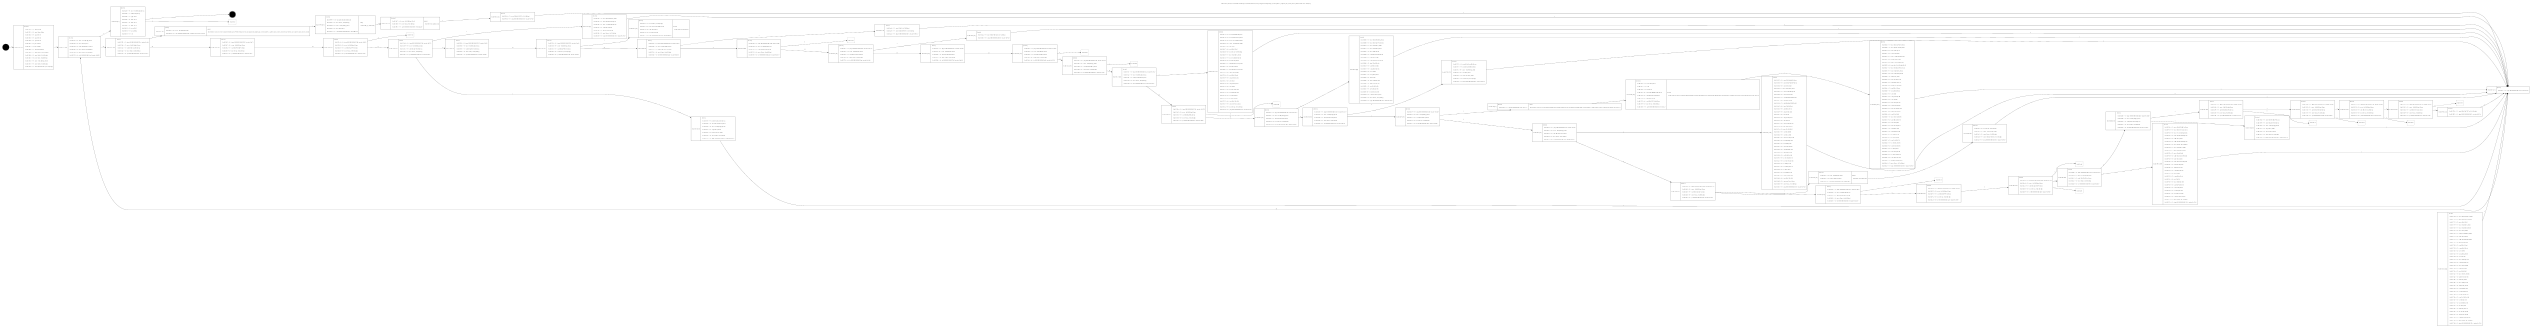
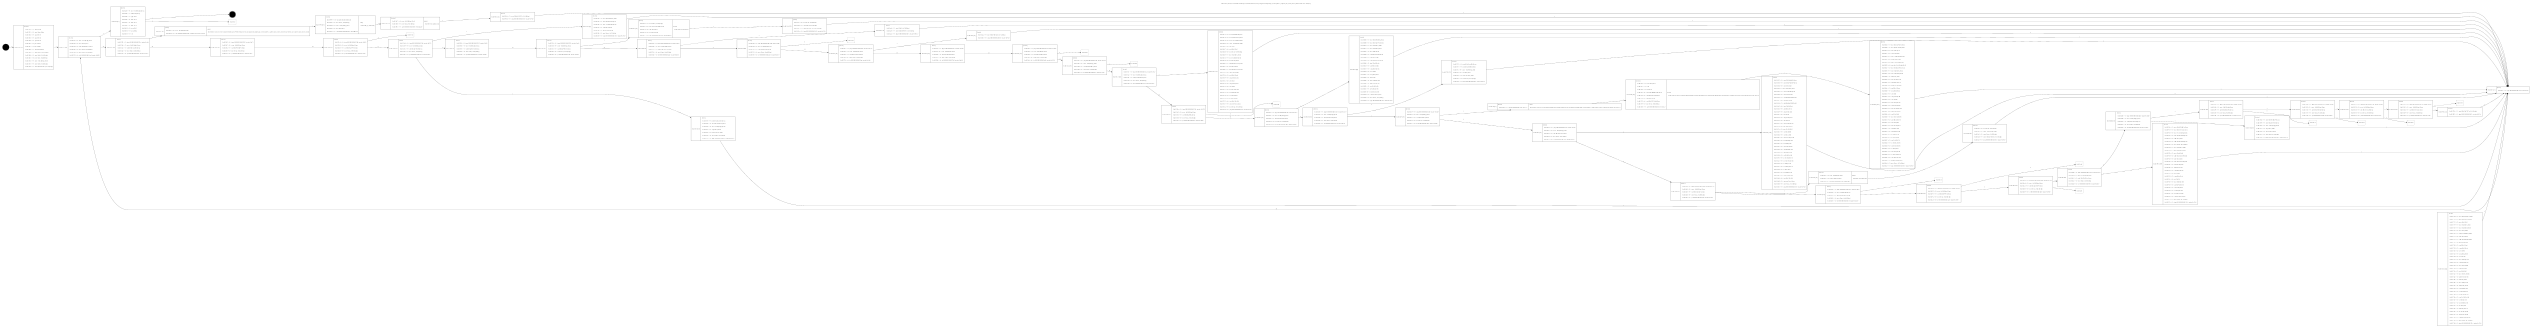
none -> (805, 26)
(2060, 166) -> (2017, 174)
